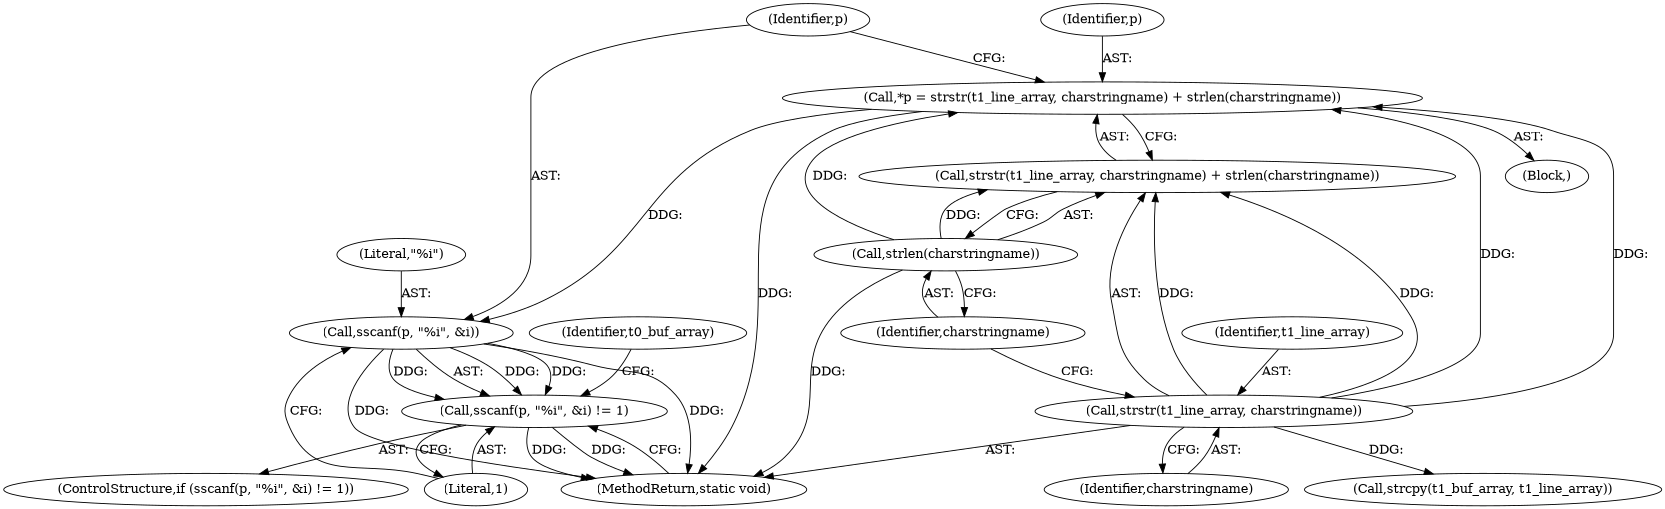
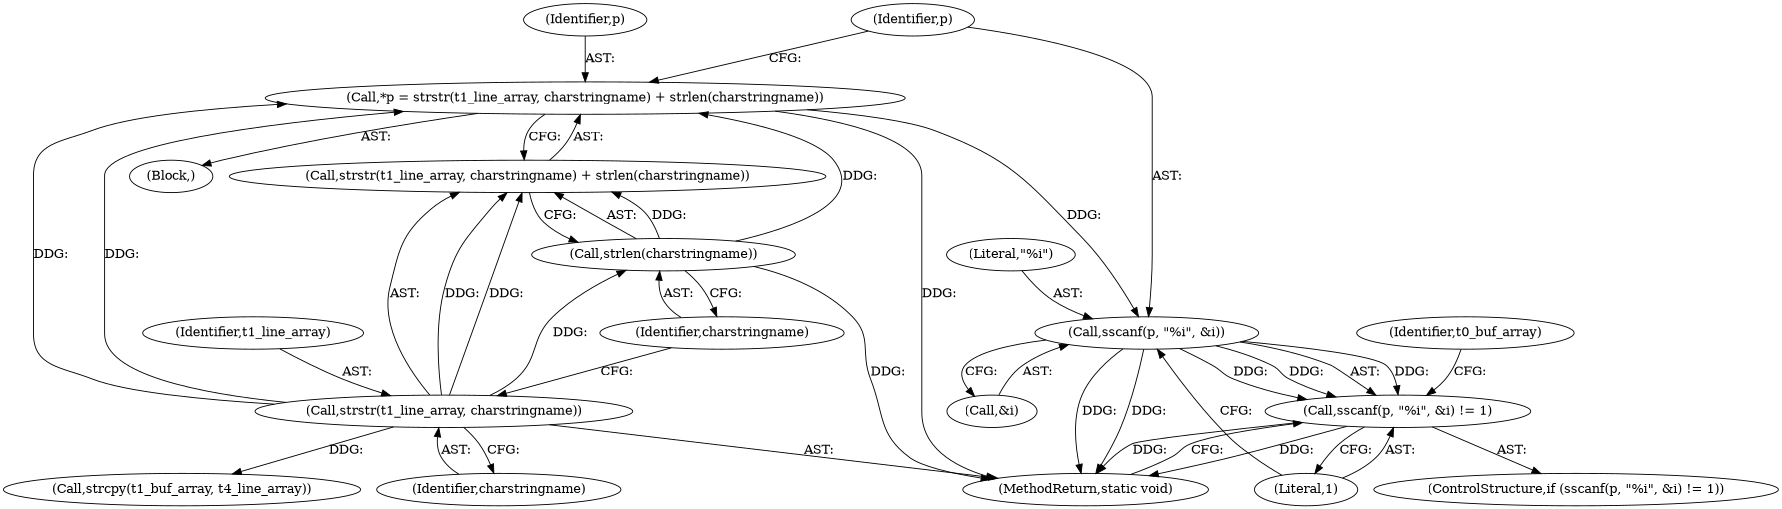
none -> (544, 327)
none -> (992, 411)
(1483, 490) -> (182, 490)
